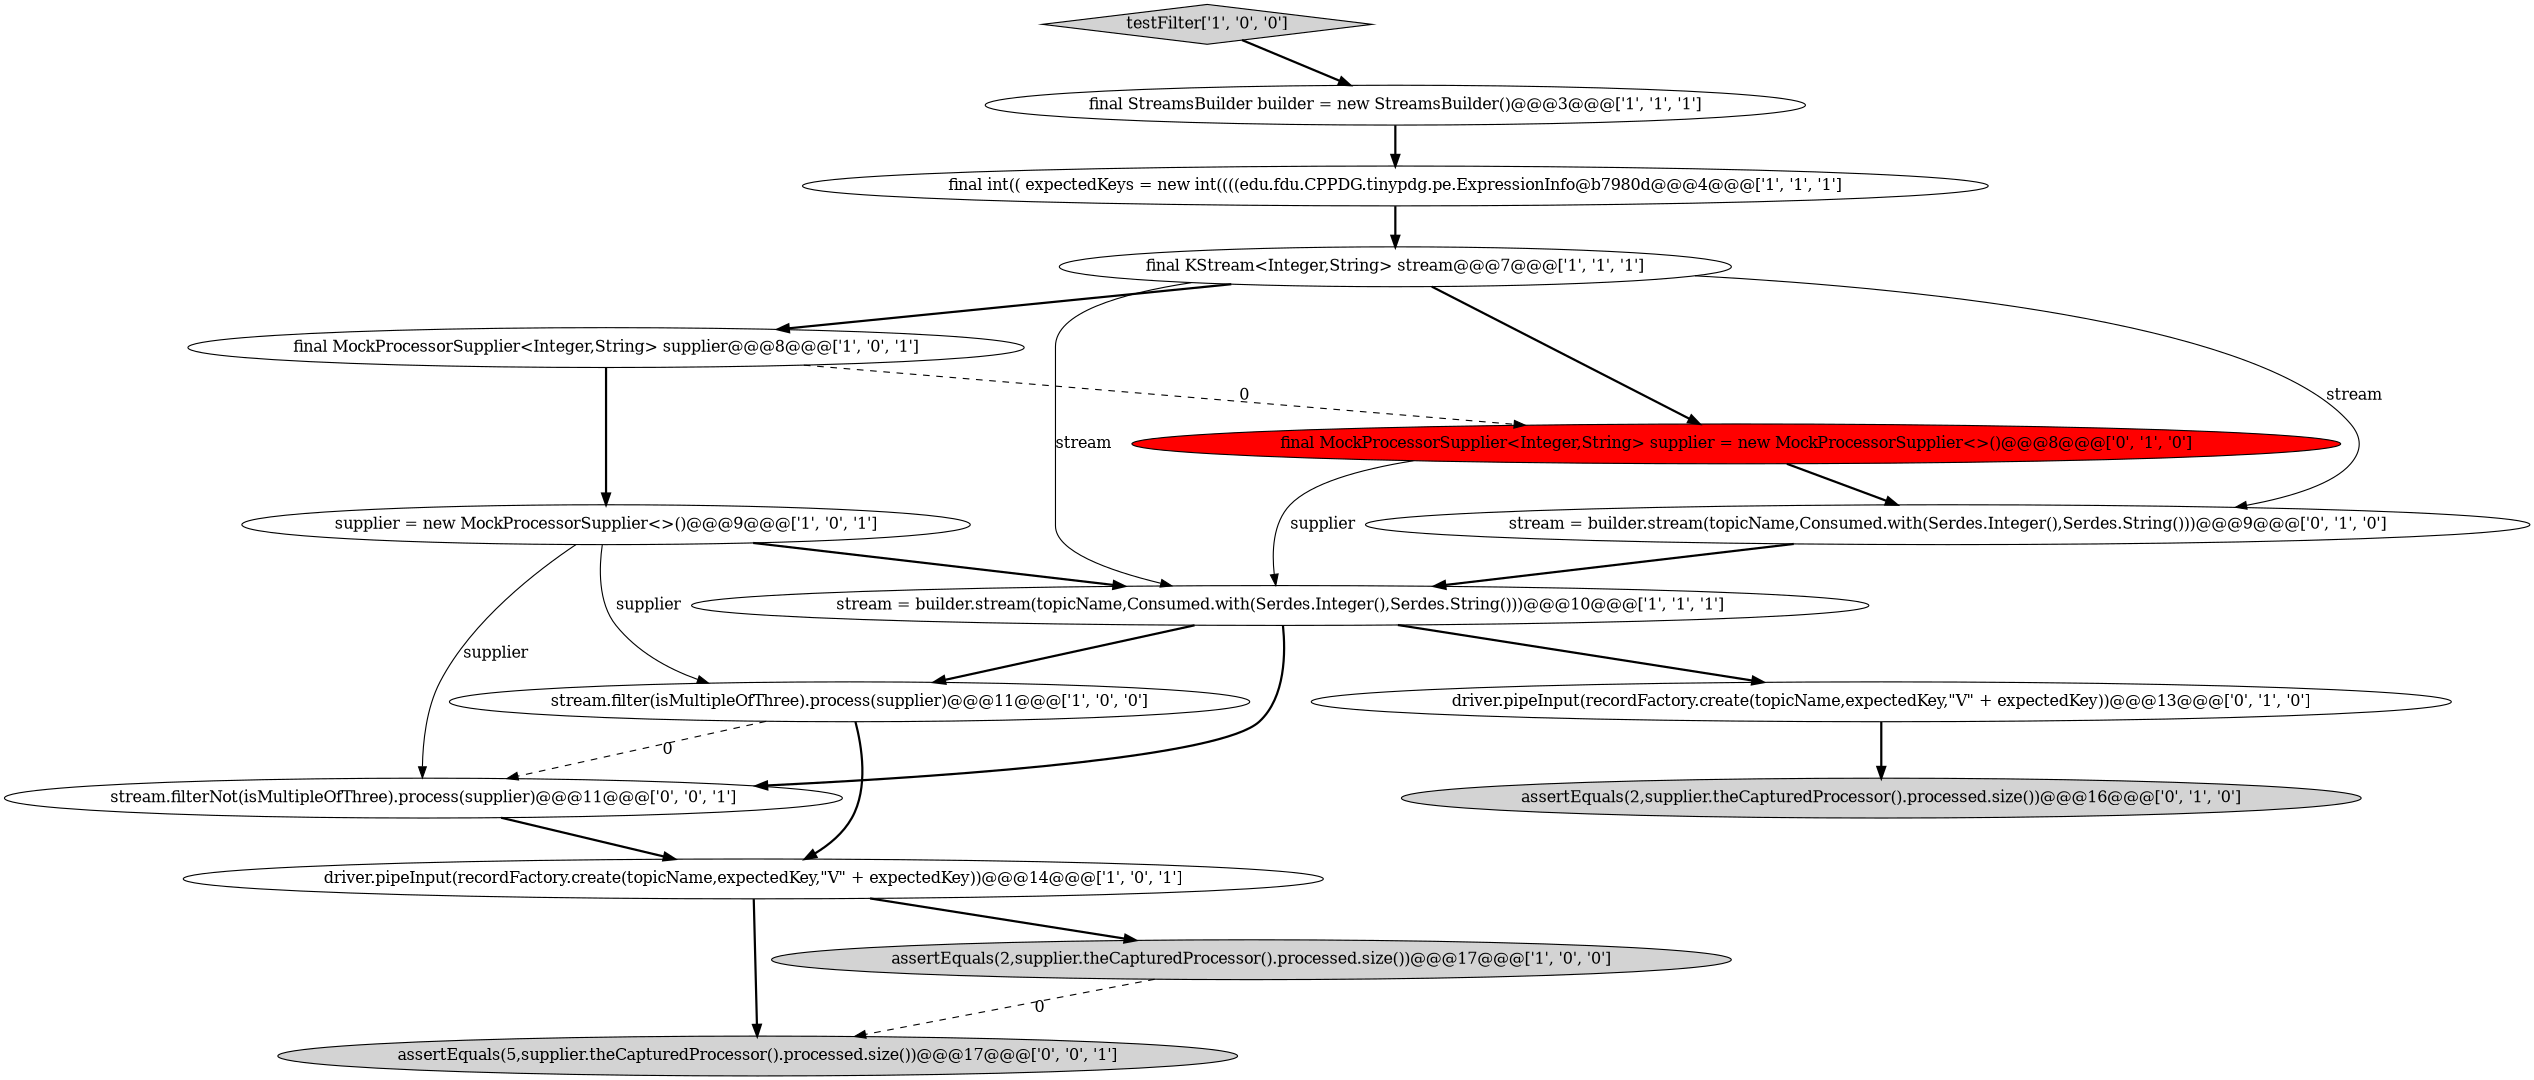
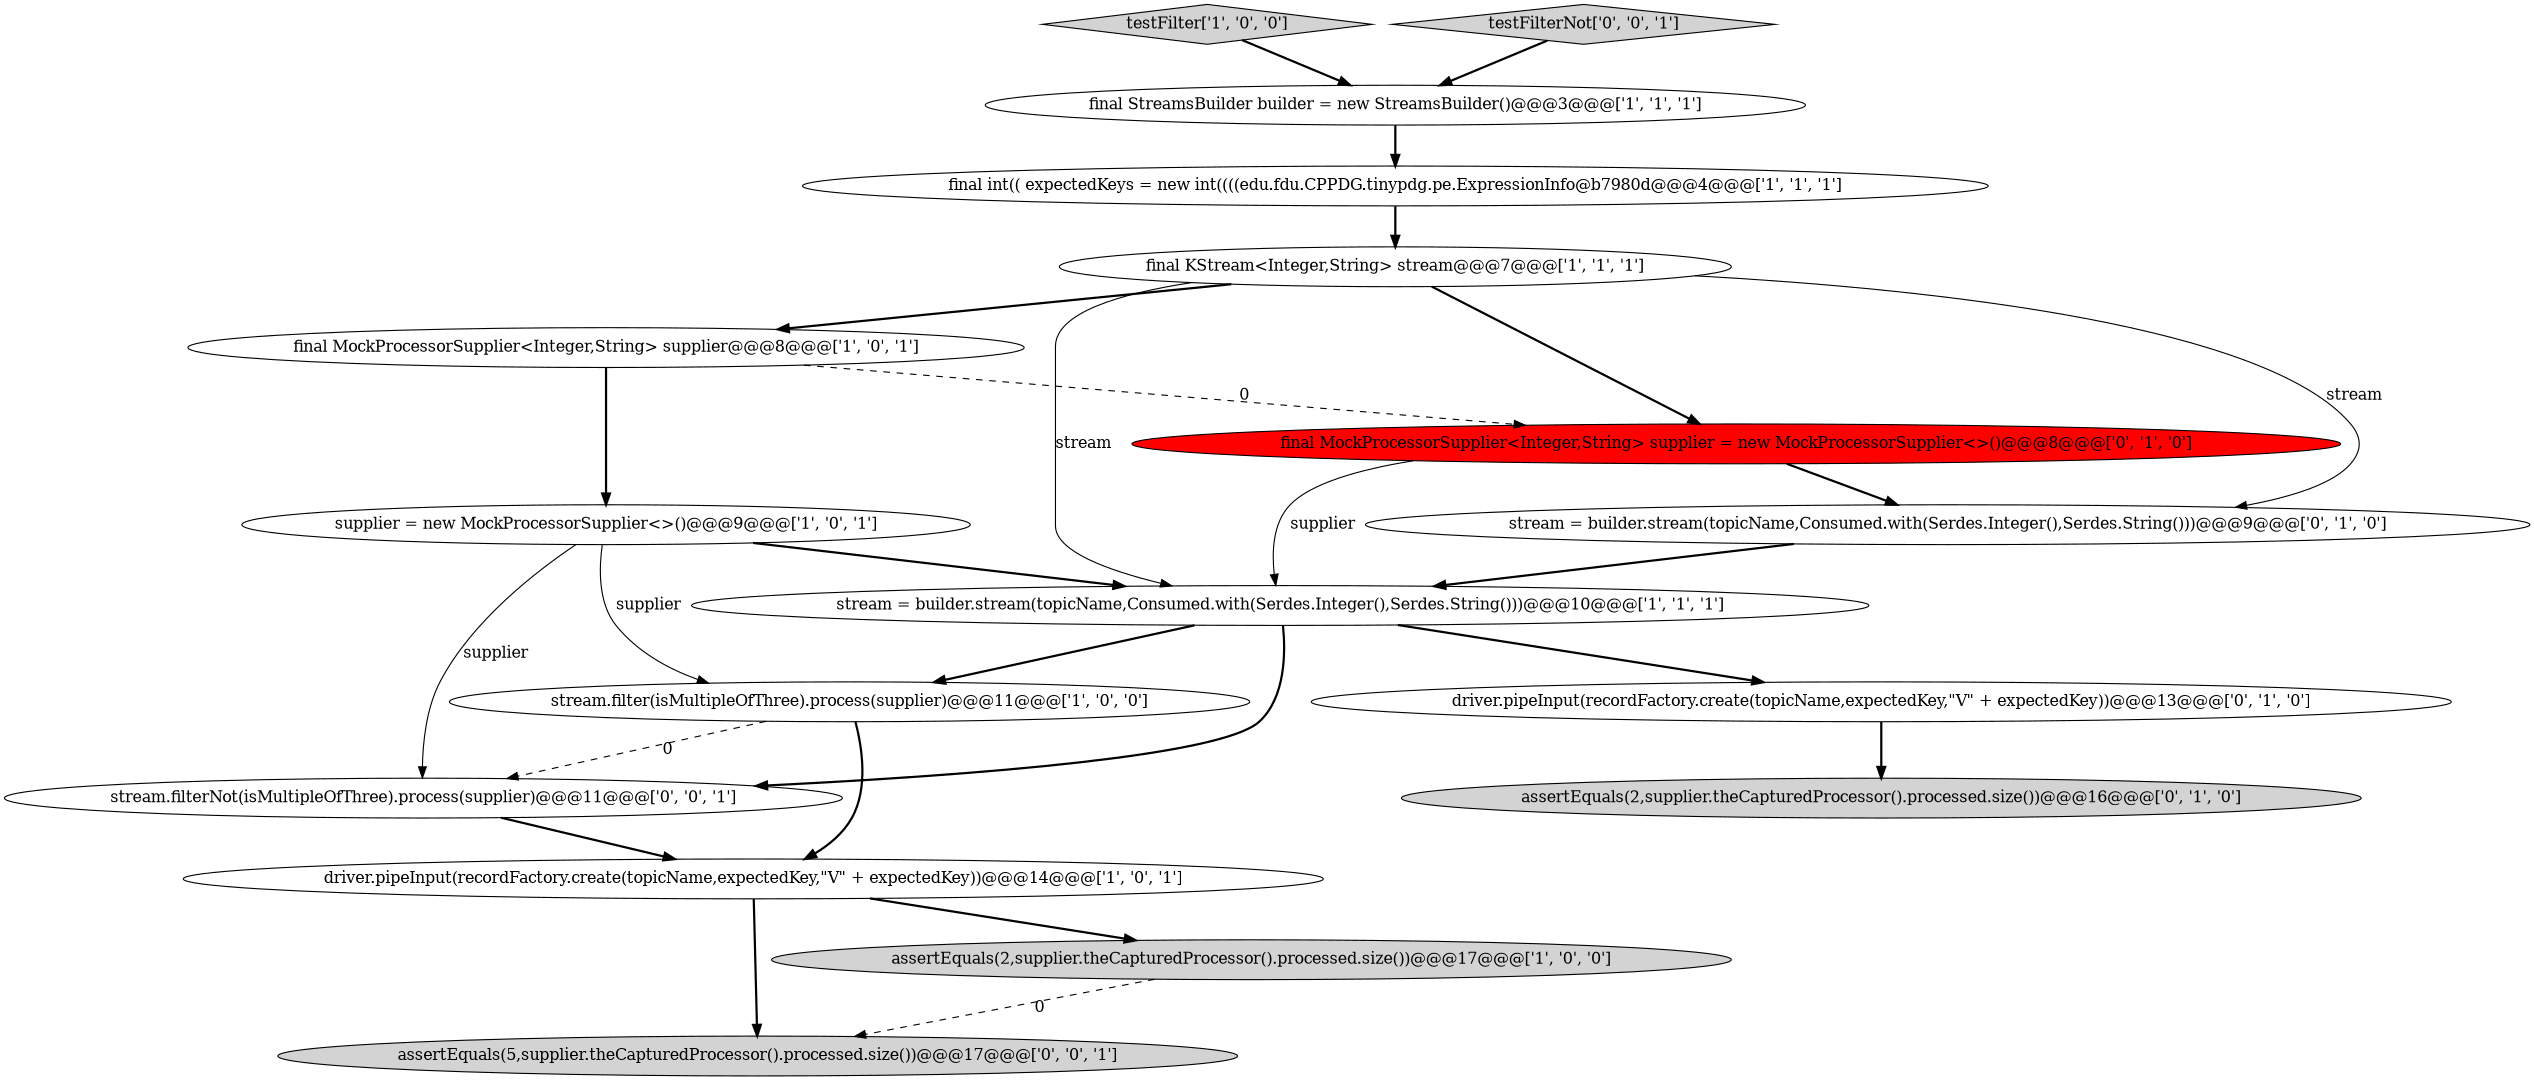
none -> (1583, 24)
